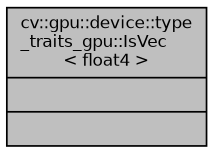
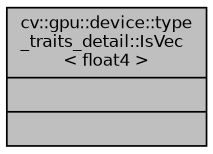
(94, 42) -> (102, 42)
